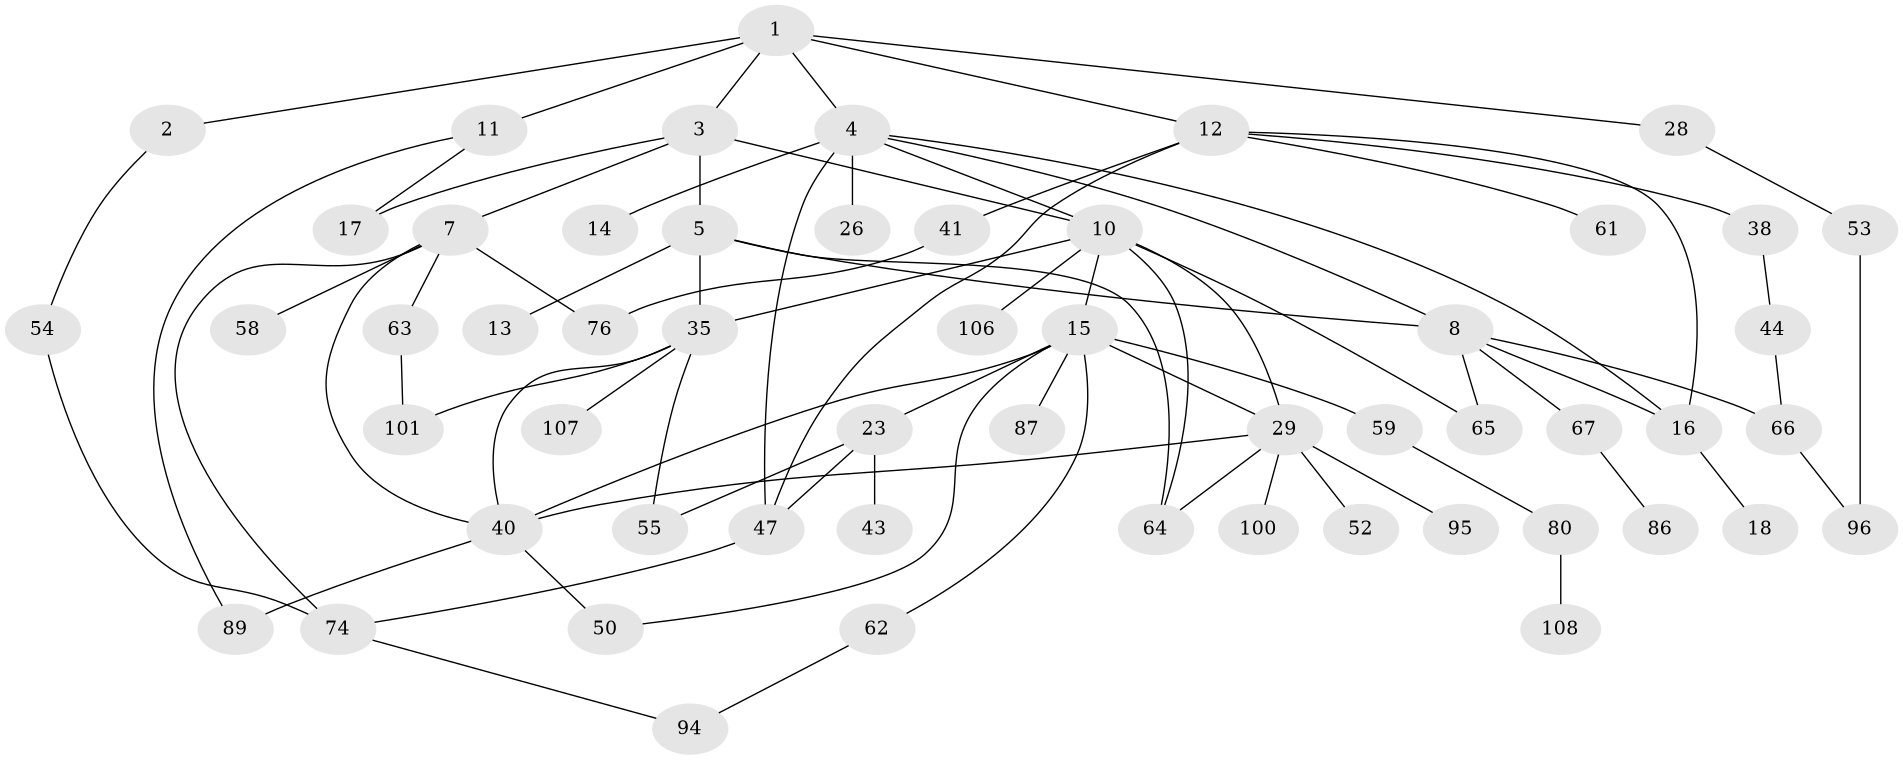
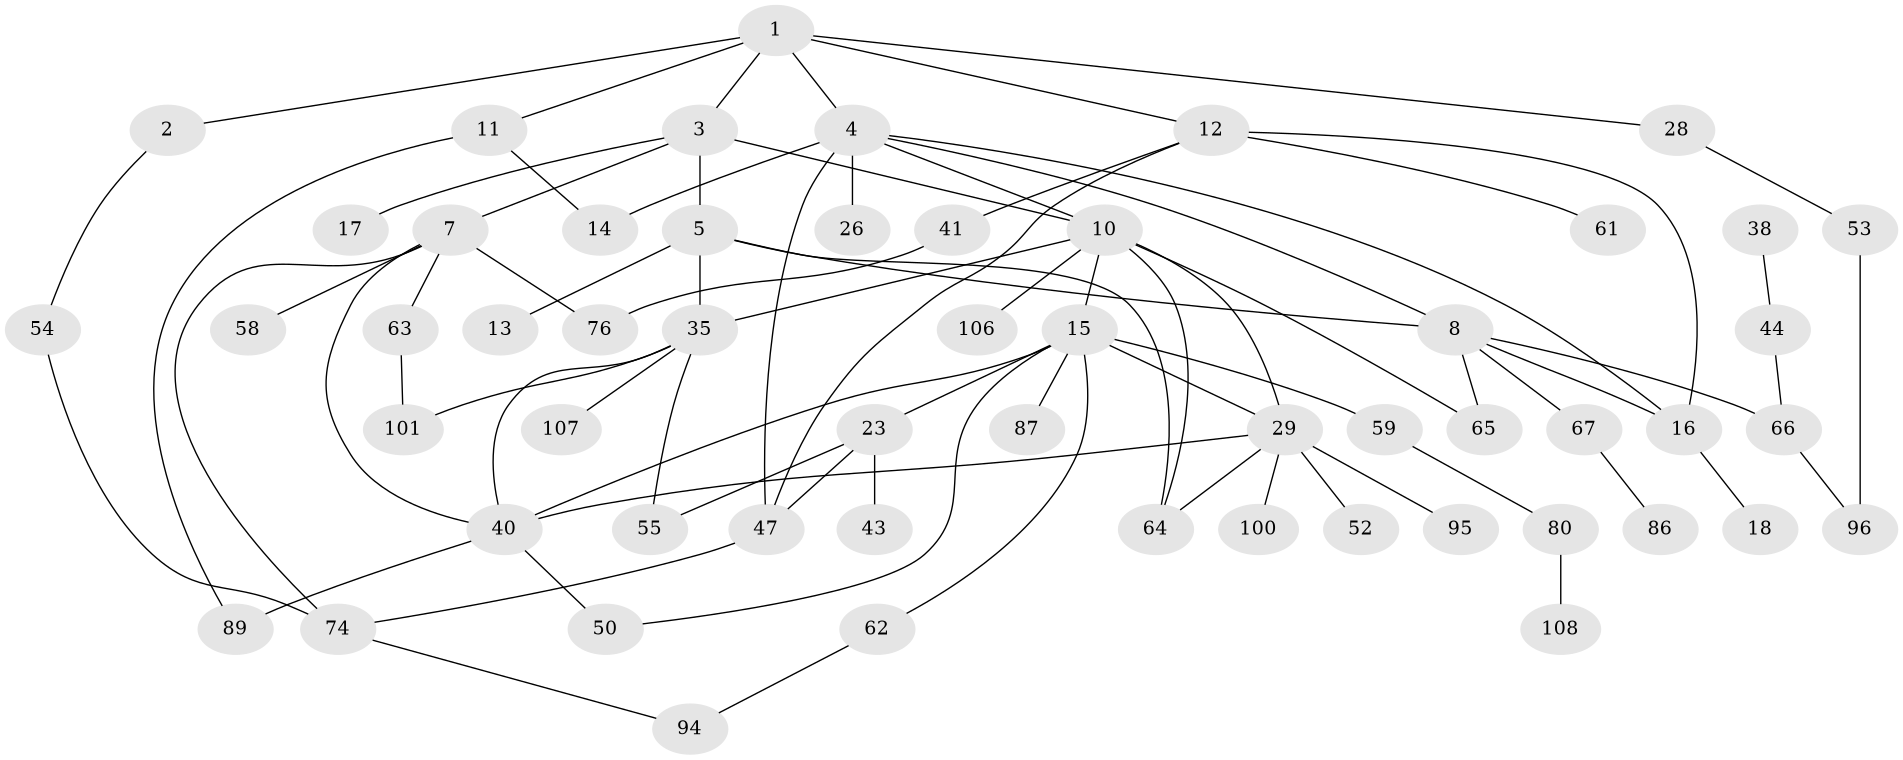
(1492, 162) -> none
(420, 180) -> (545, 180)
